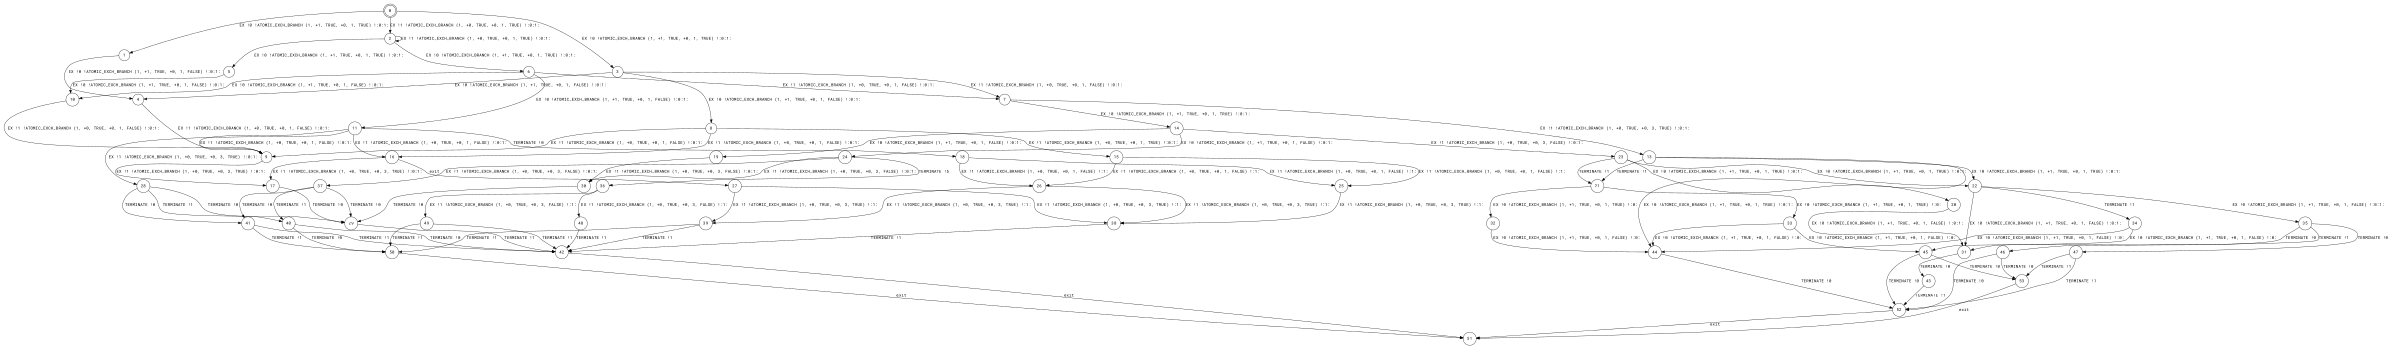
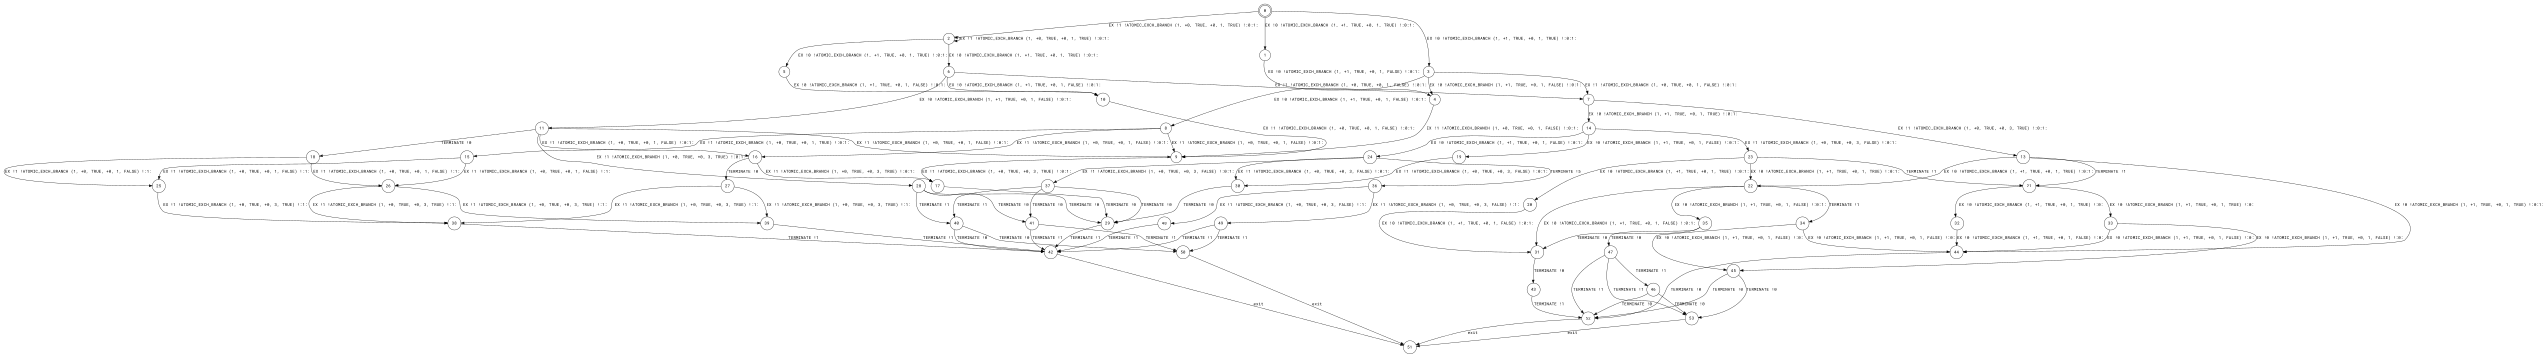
(435, 172) -> (743, 172)
(549, 231) -> none
(2173, 245) -> (1629, 272)
